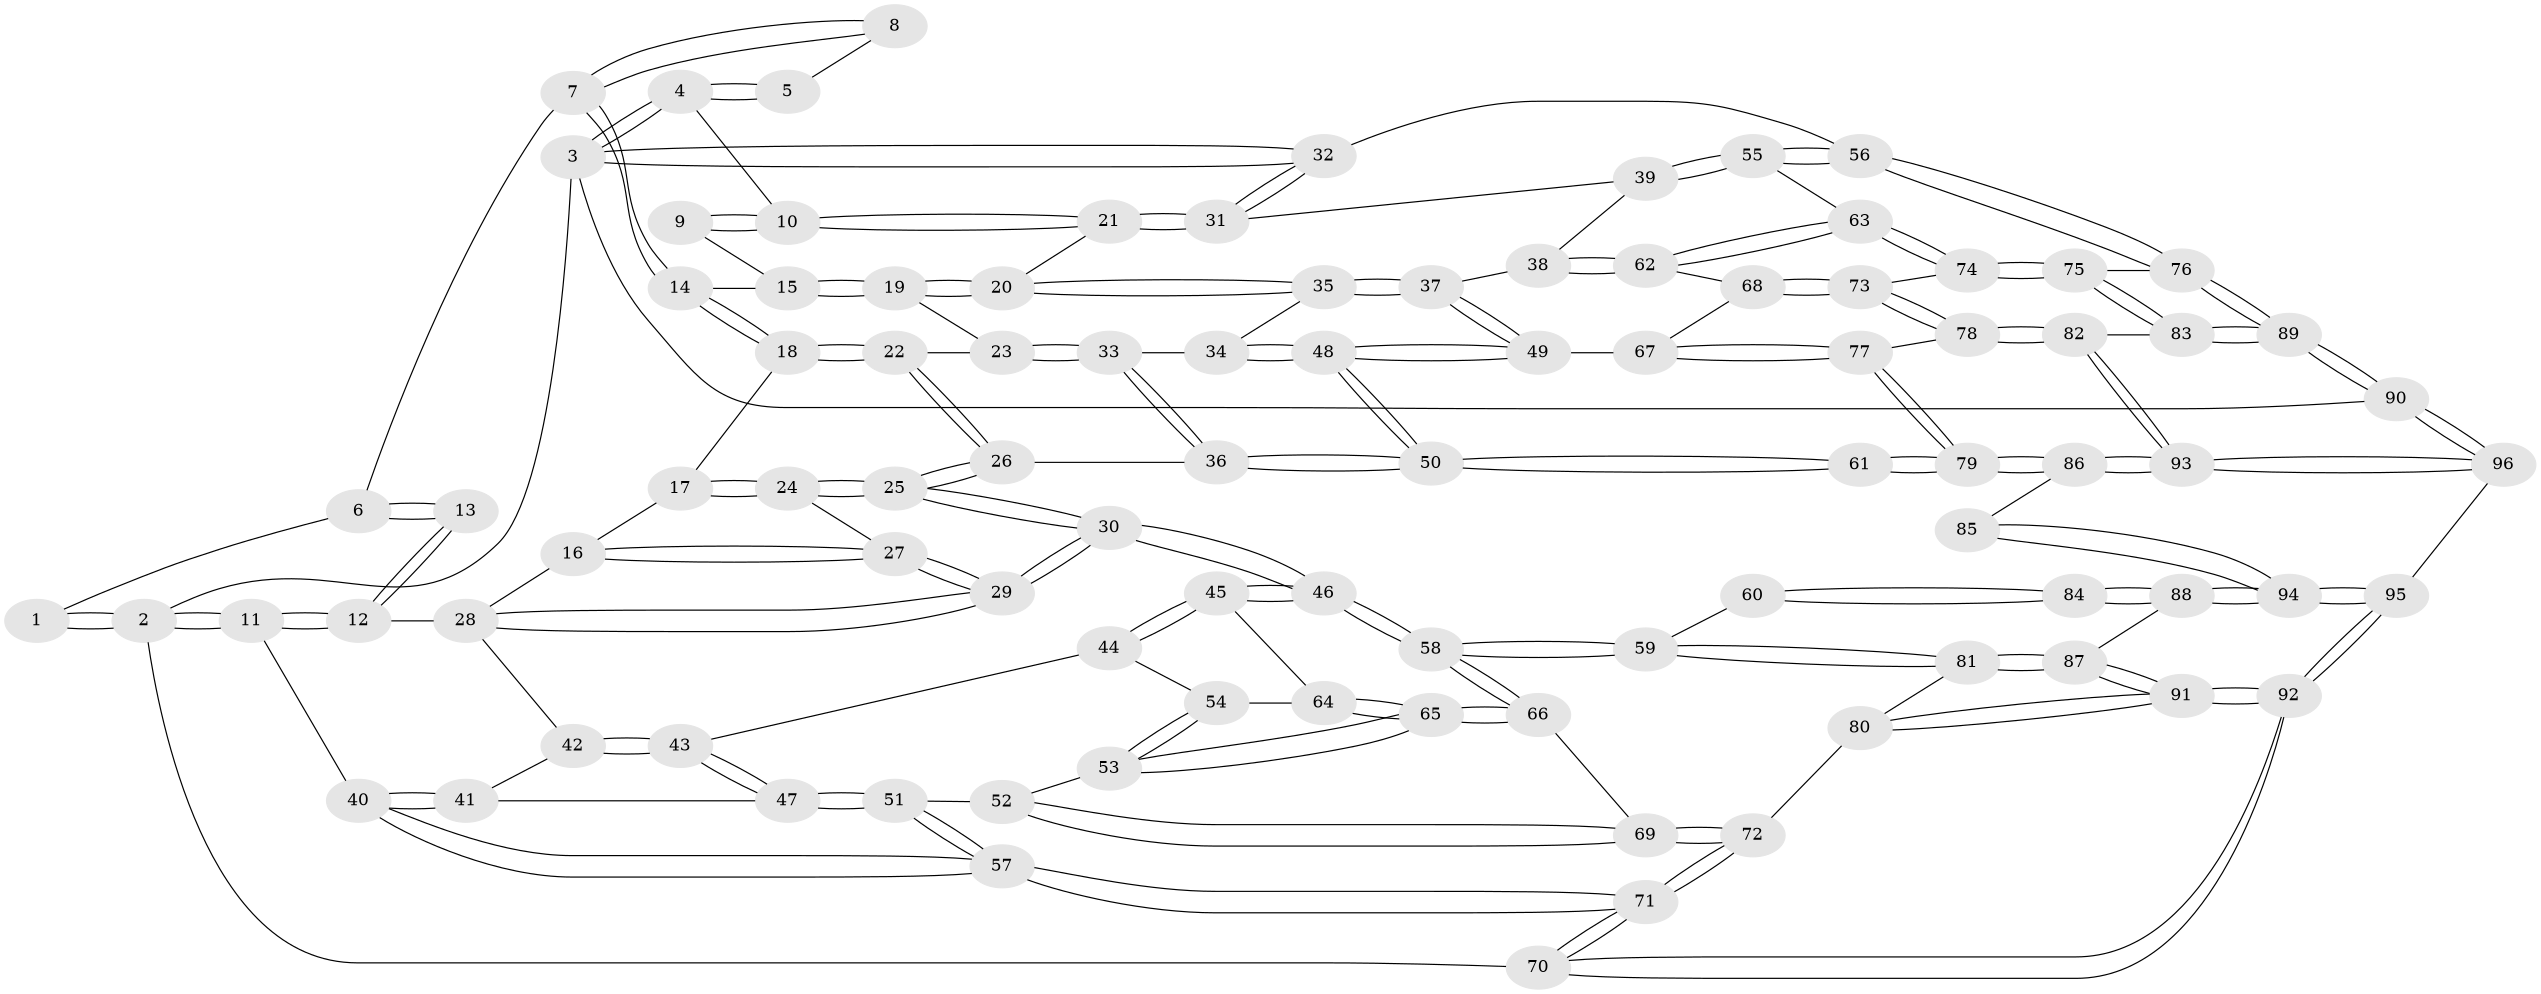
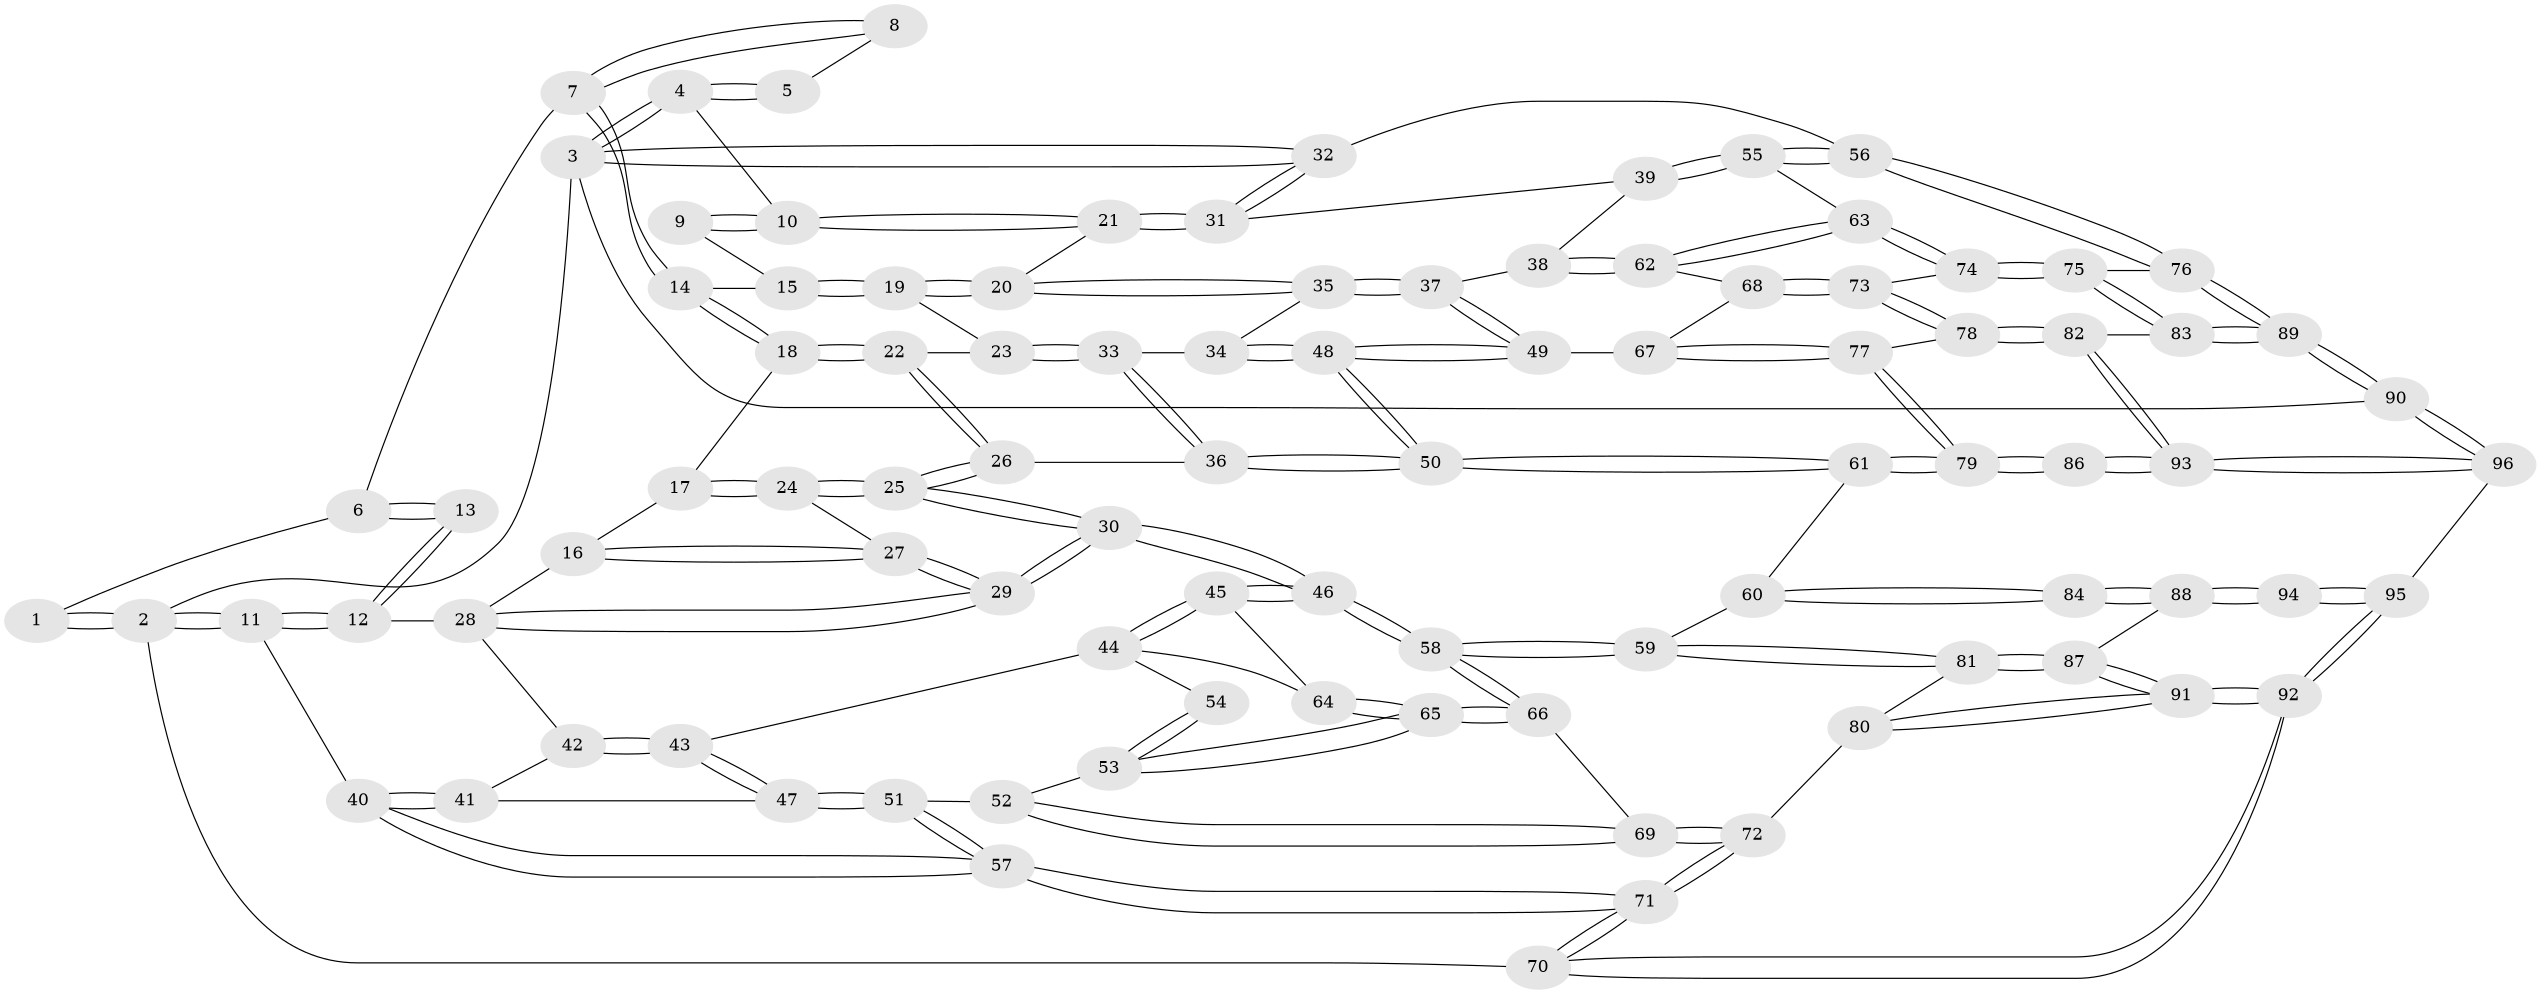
none -> (1807, 530)
(1967, 530) -> none
(1270, 703) -> (1222, 664)
